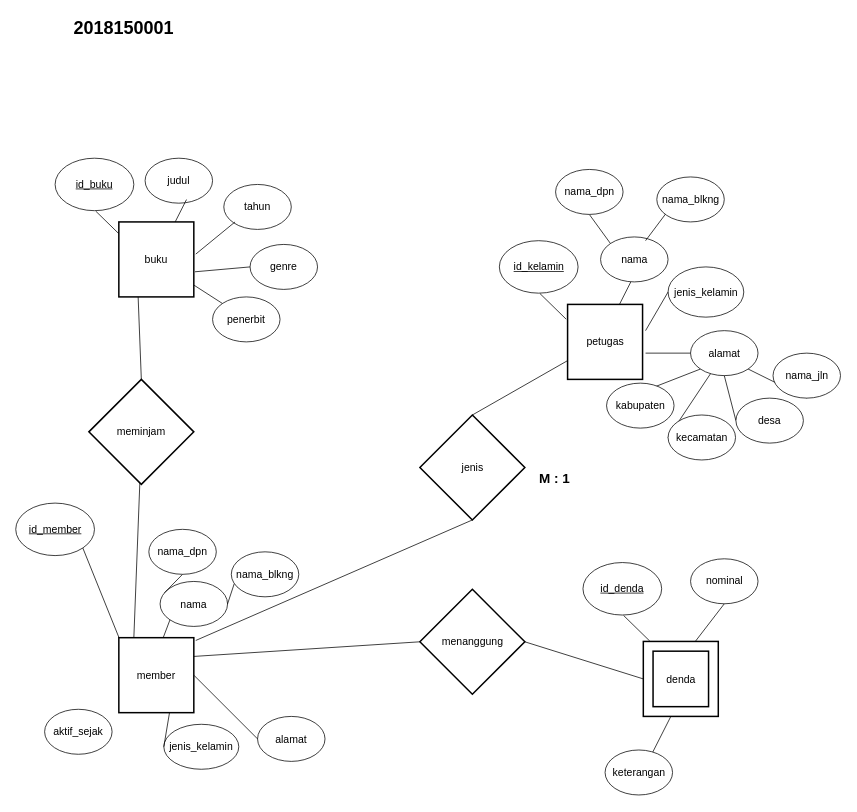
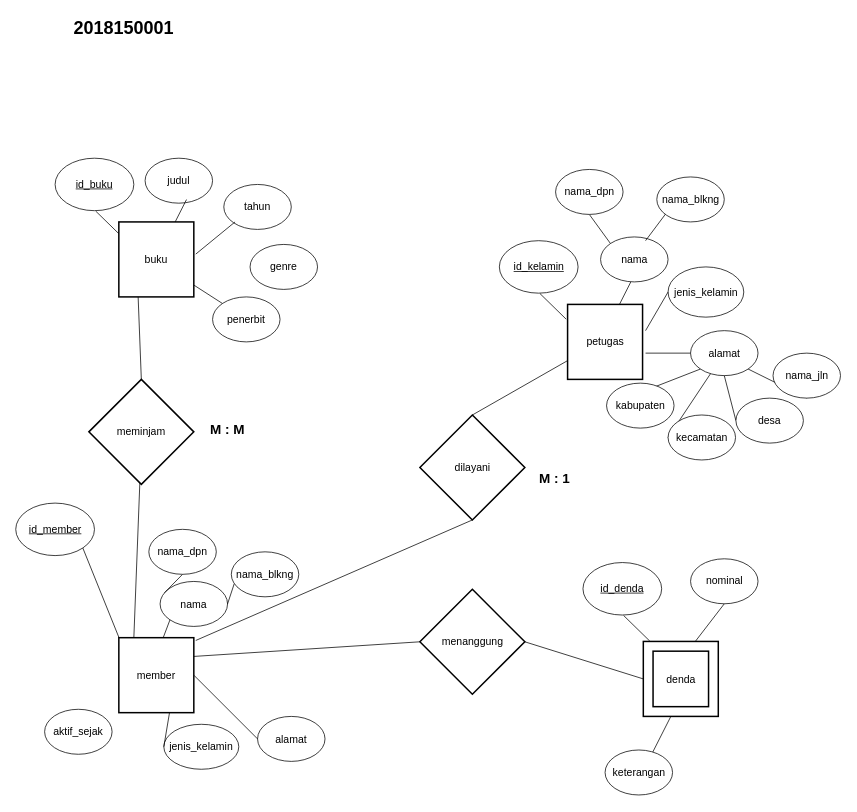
(223, 269) -> none
none -> (231, 428)
(473, 468) -> (473, 468)
